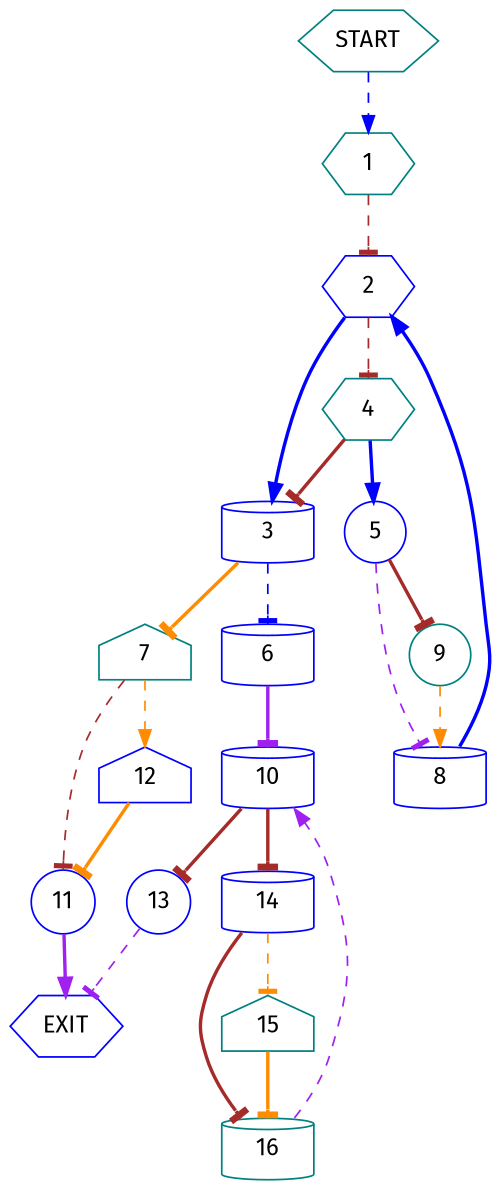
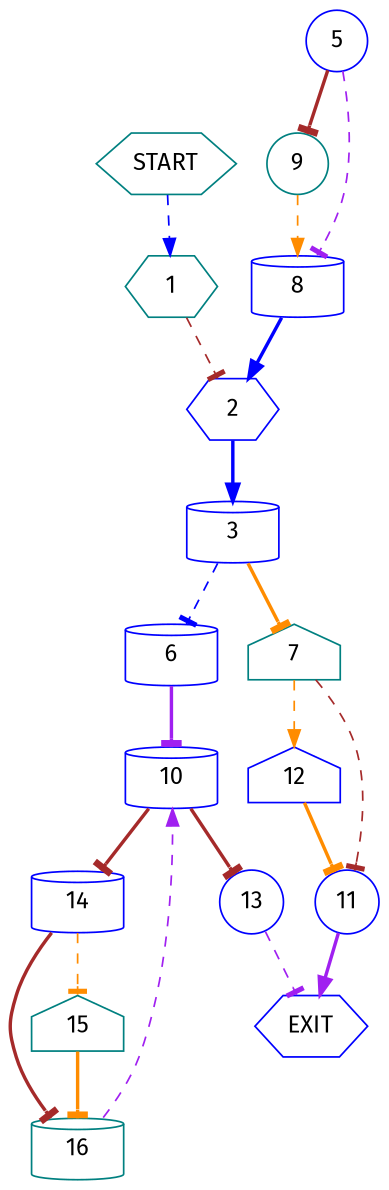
(368, 409) -> none
